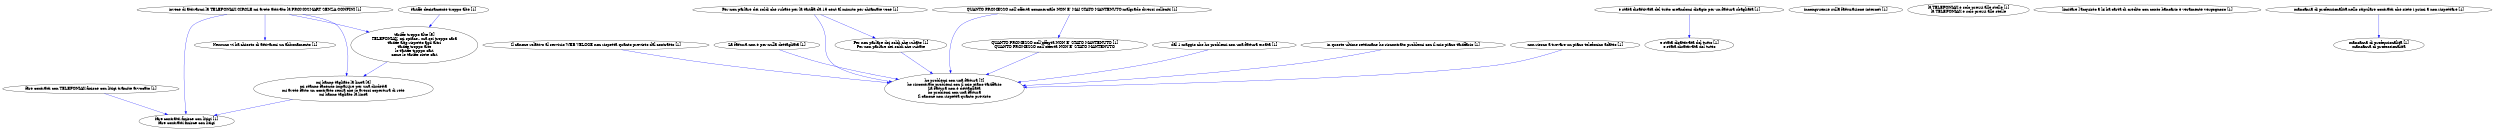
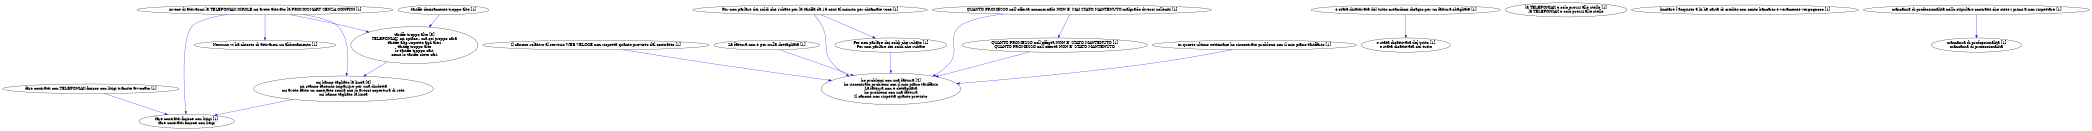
(1846, 10) -> none
(1224, 45) -> none
(1575, 45) -> none
